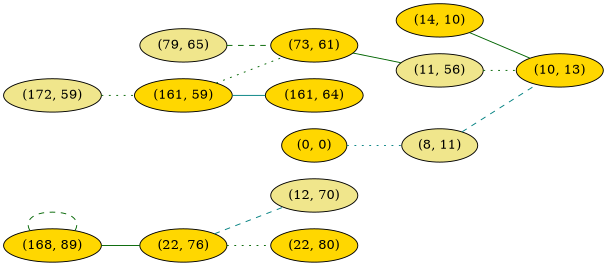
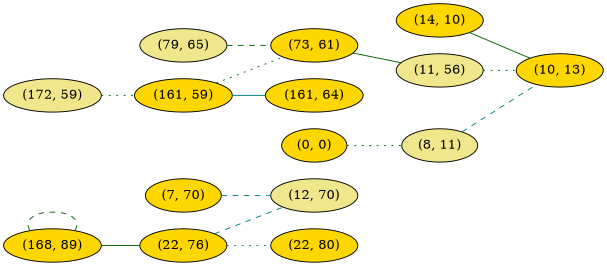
(374, 145) -> (374, 145)
none -> (183, 195)
(249, 245) -> (249, 245)
